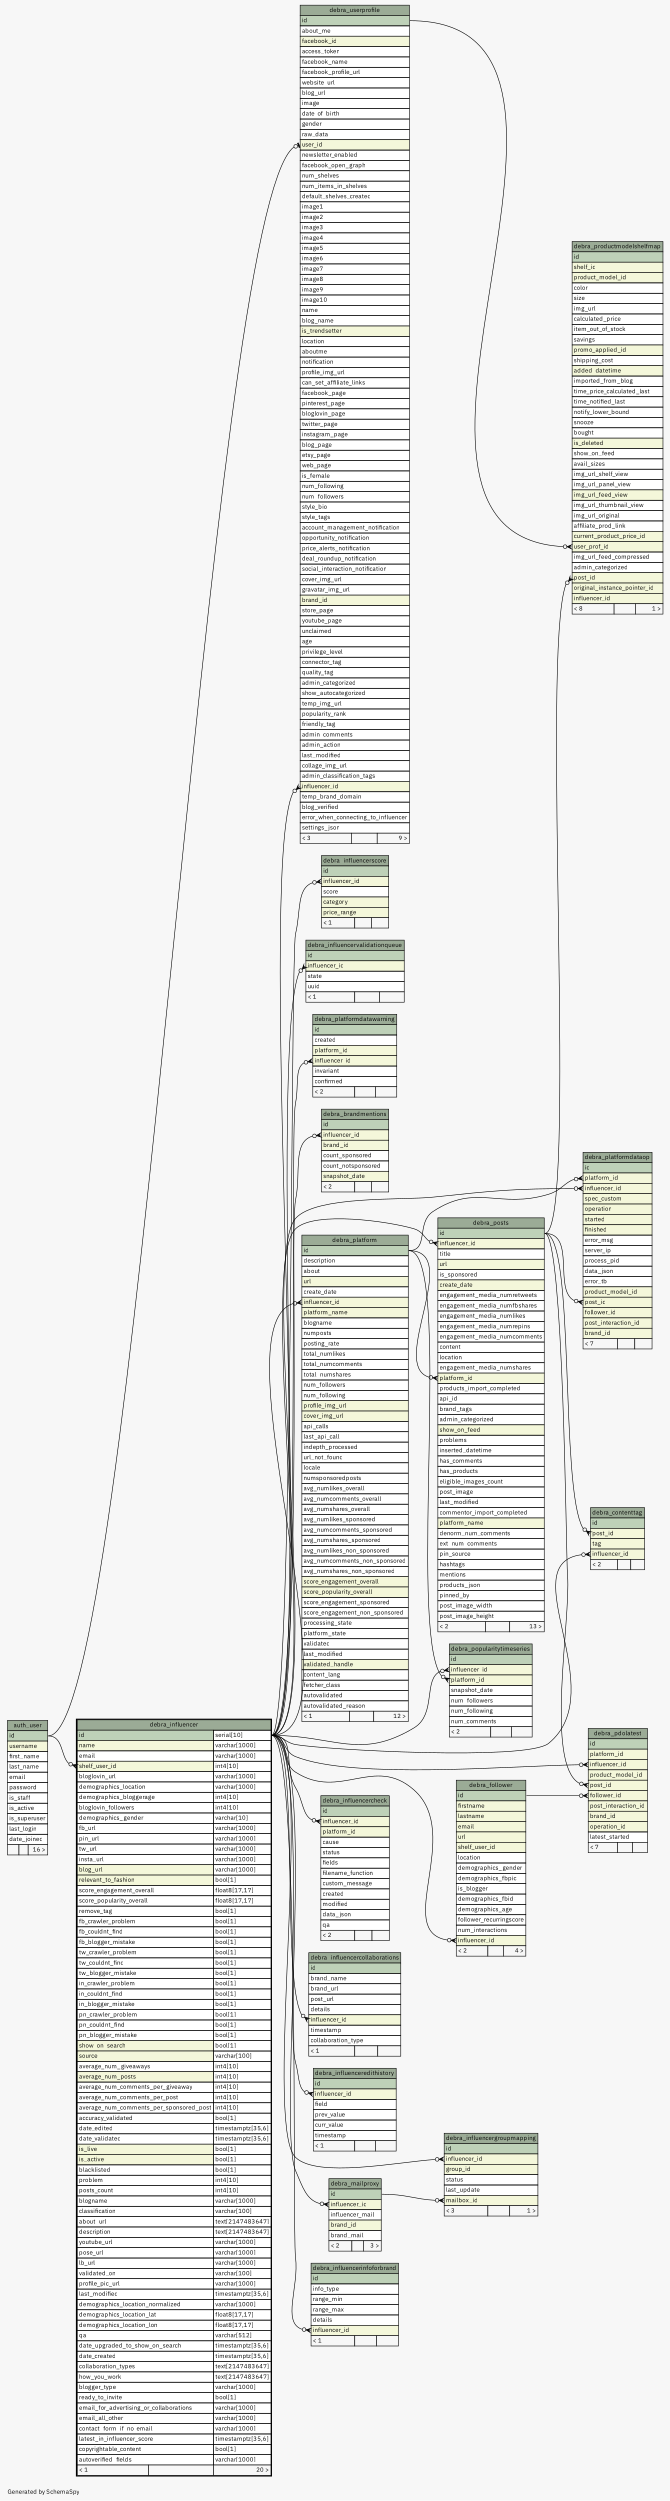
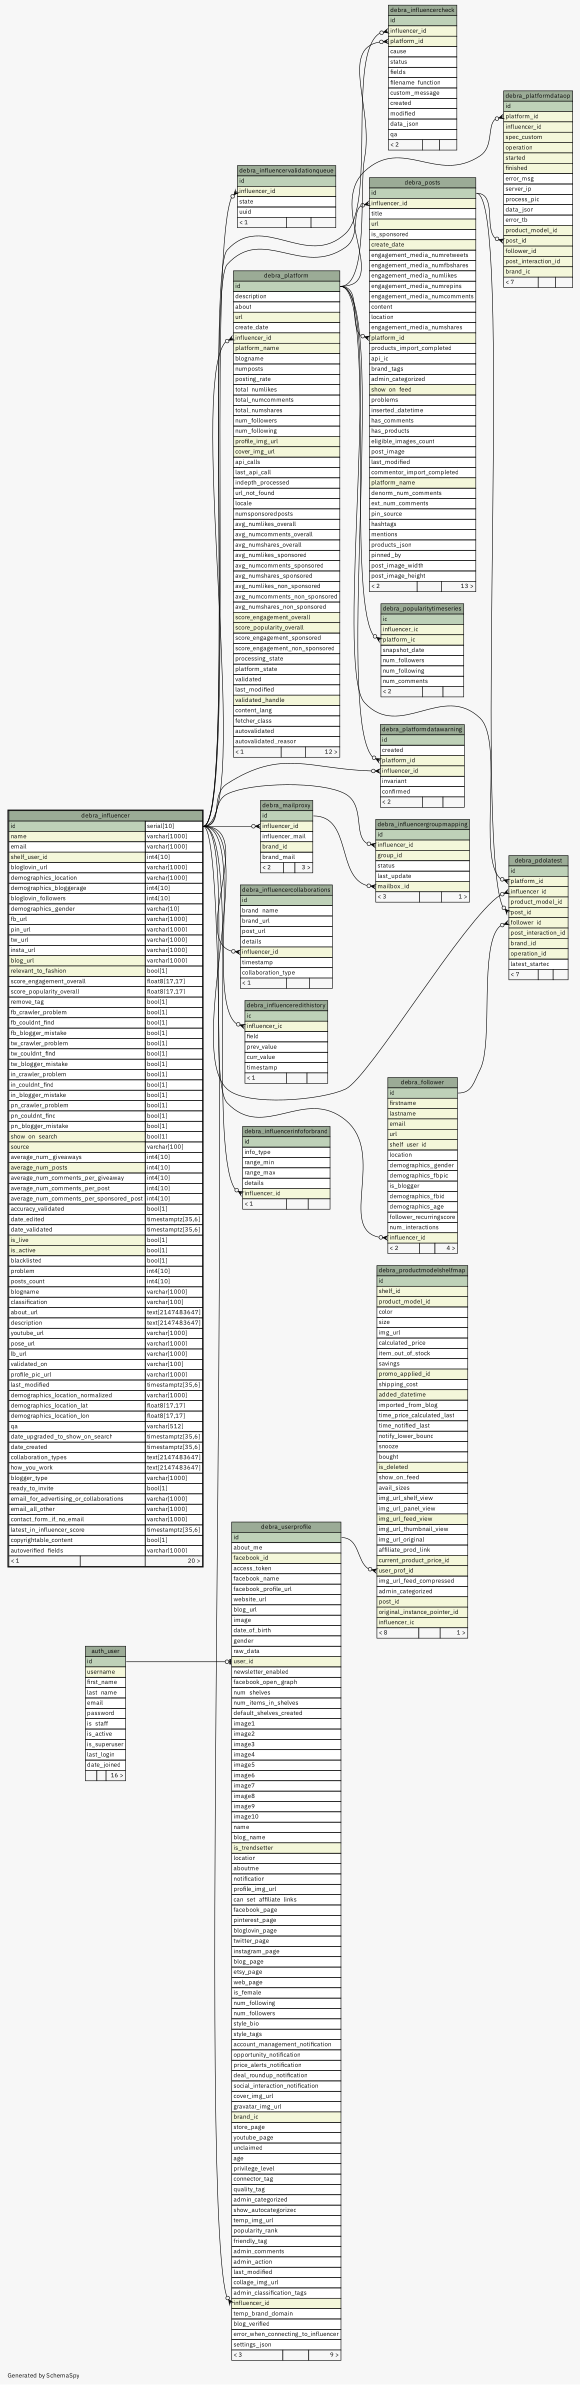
none -> (365, 150)
none -> (359, 580)
none -> (355, 637)
(355, 892) -> none
(558, 909) -> none
(355, 1151) -> none
(313, 1209) -> none
(618, 1539) -> none
(377, 1743) -> none
(61, 1747) -> none
